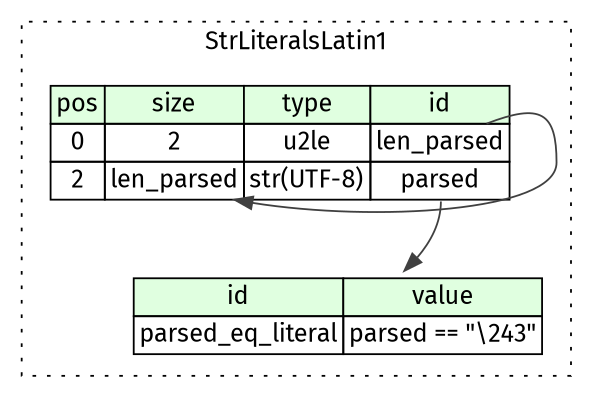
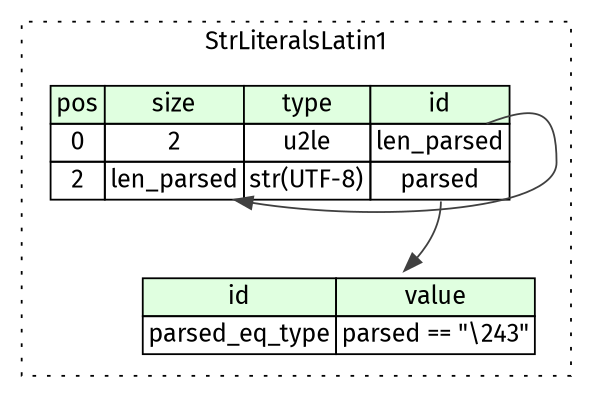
(239, 334) -> (239, 334)
